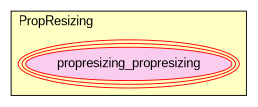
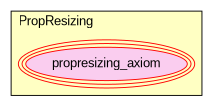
(129, 64) -> (107, 64)
